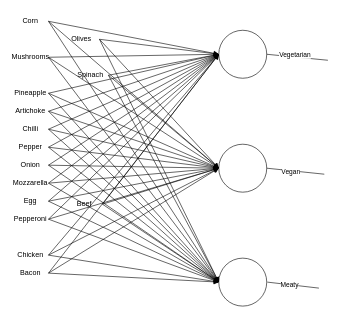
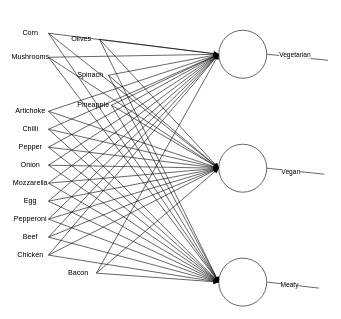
(30, 21) -> (30, 33)
(30, 93) -> (93, 105)
(84, 204) -> (30, 237)
(30, 273) -> (78, 273)
